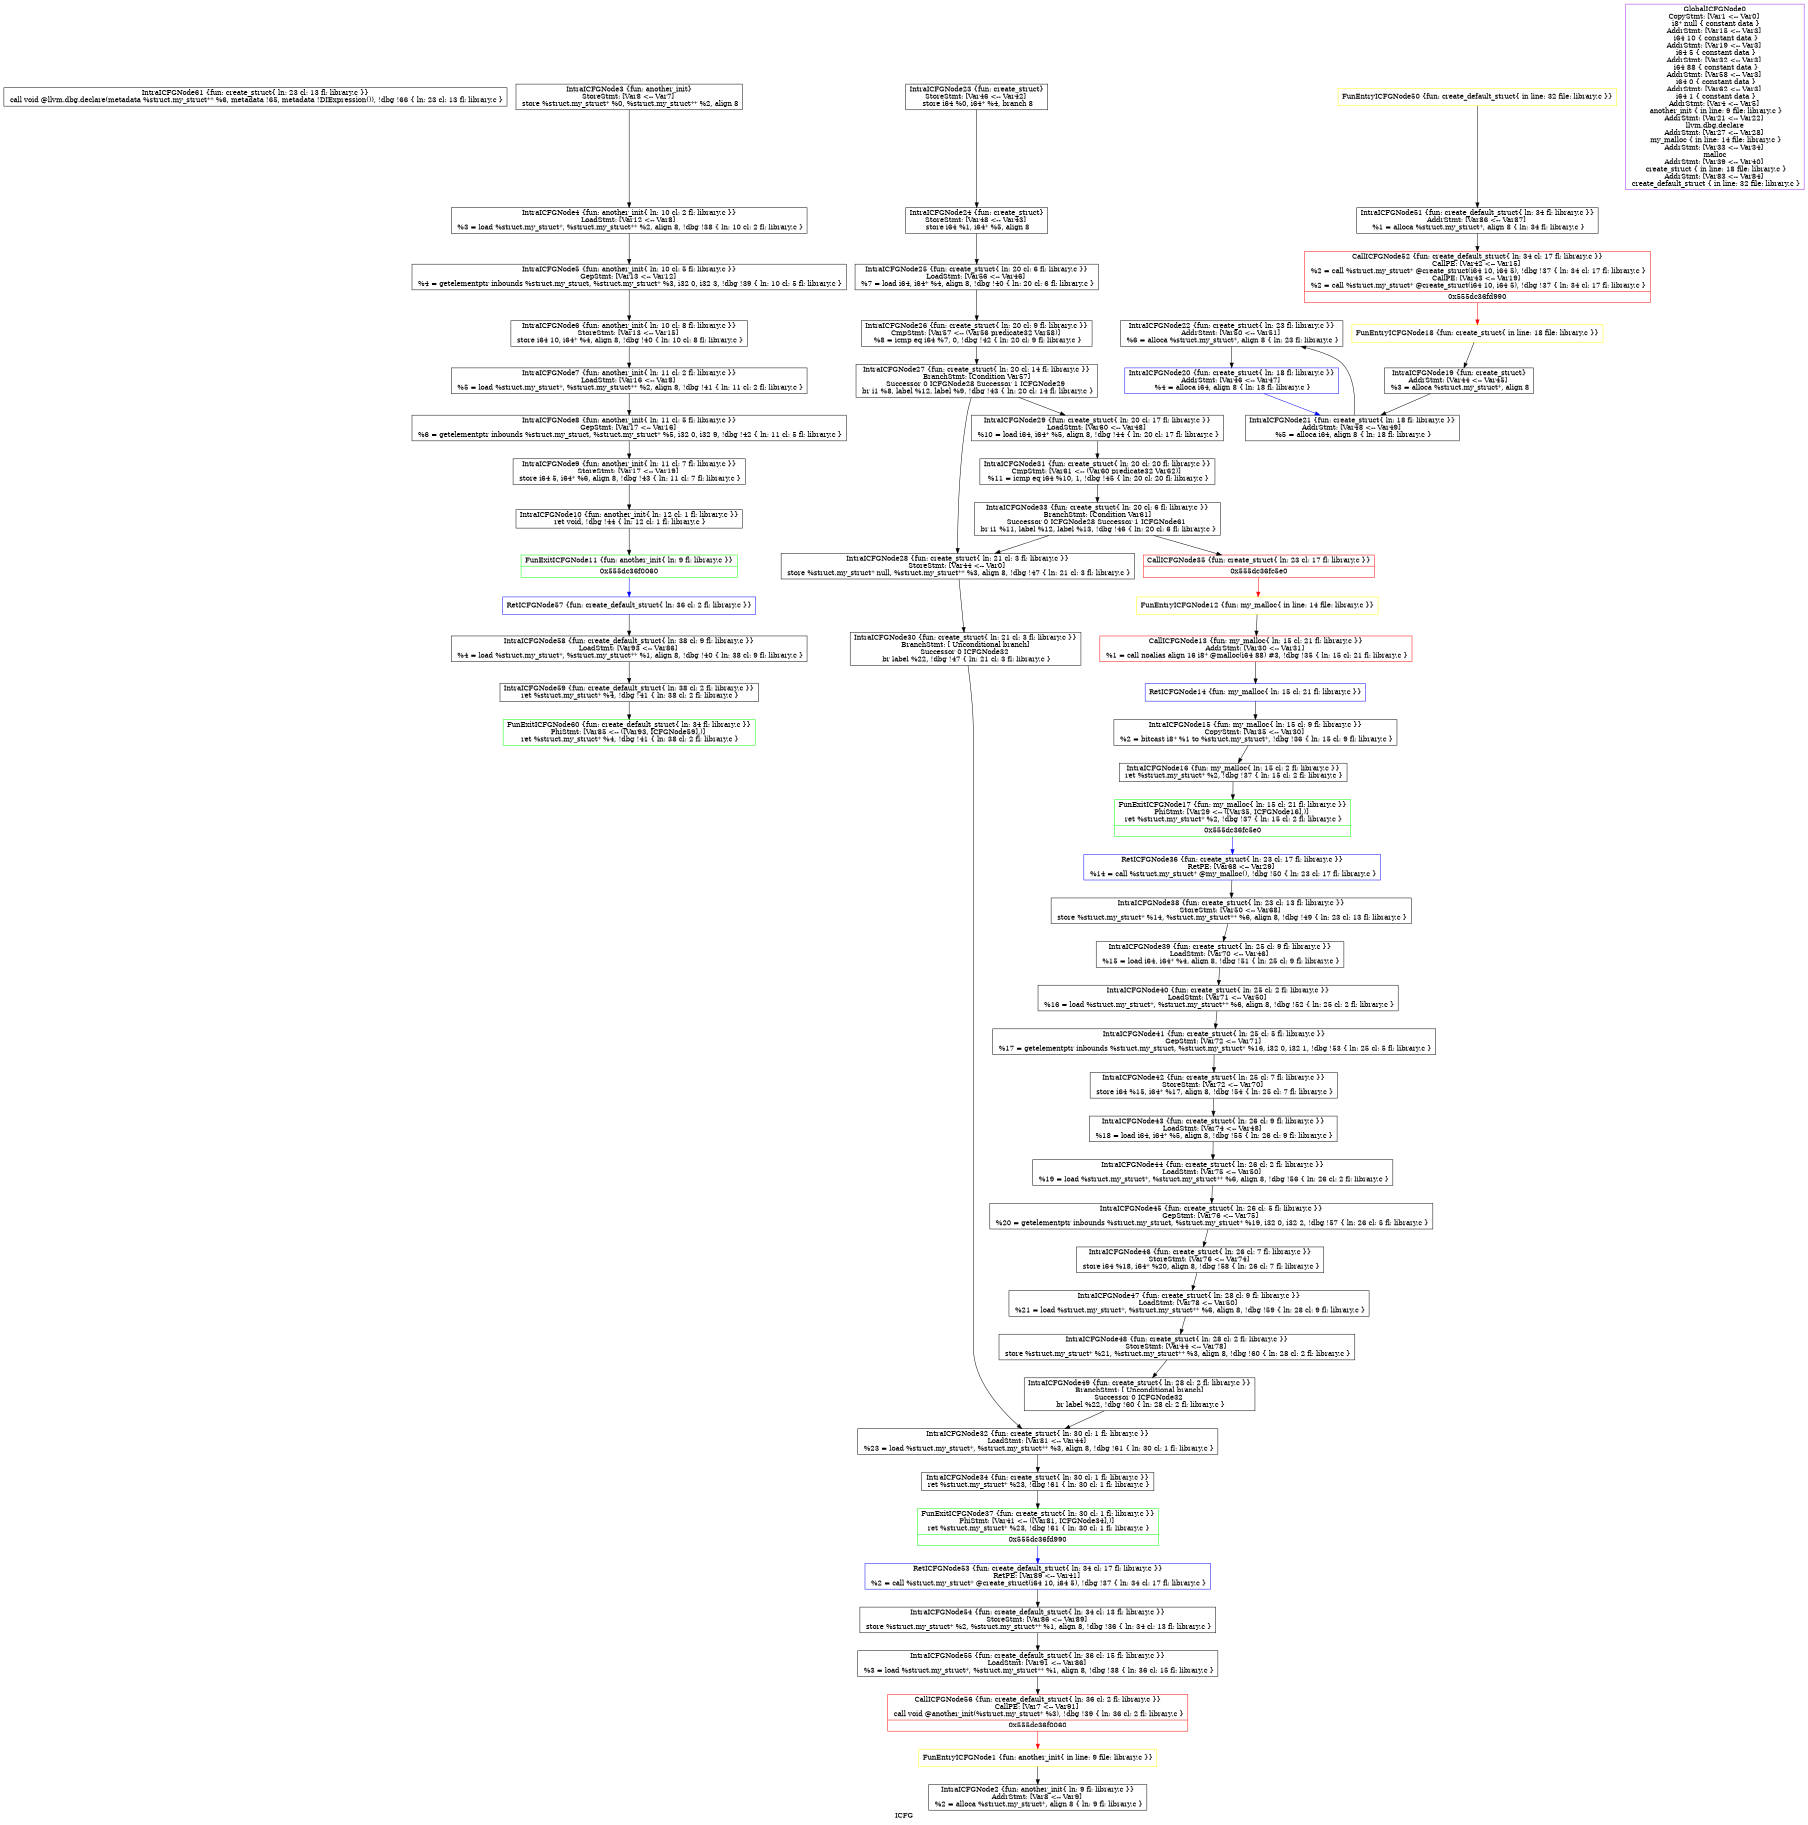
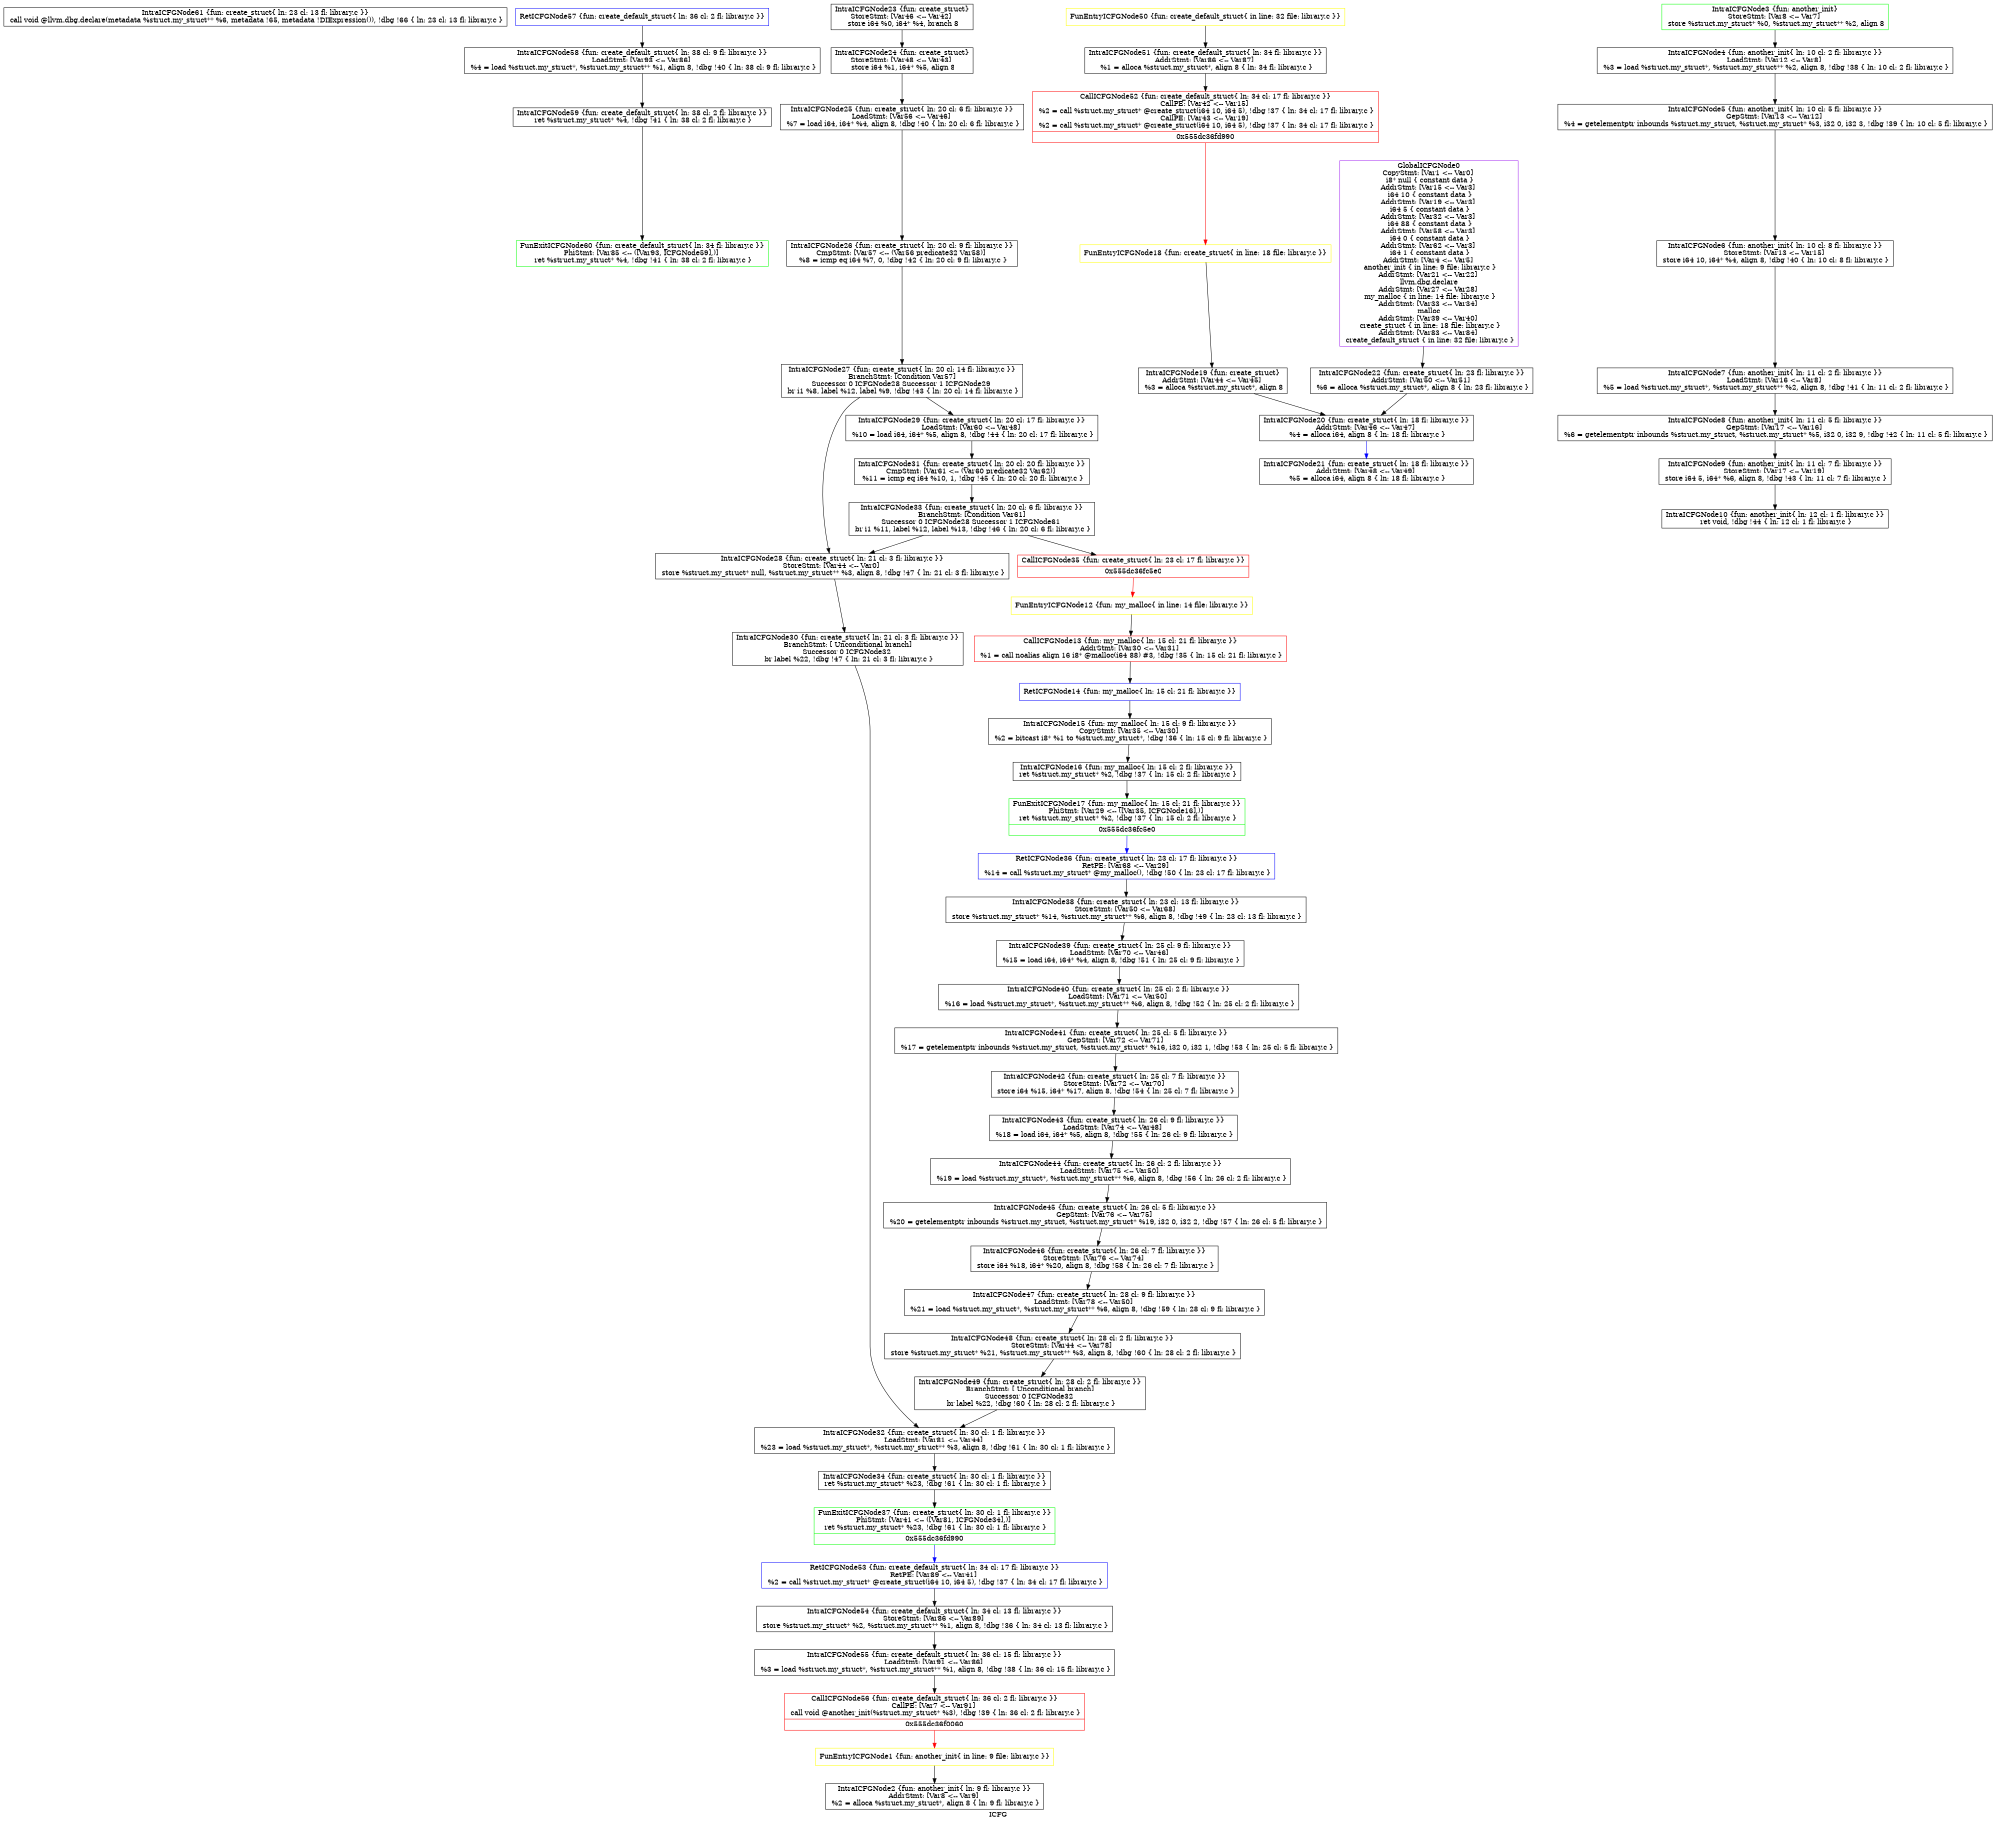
(629, 97) -> (1775, 17)
(1346, 369) -> (1423, 355)
(1232, 381) -> (1366, 428)
(1408, 403) -> (1287, 404)
(629, 566) -> none
